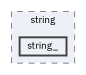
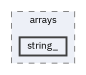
(43, 21) -> (43, 21)
